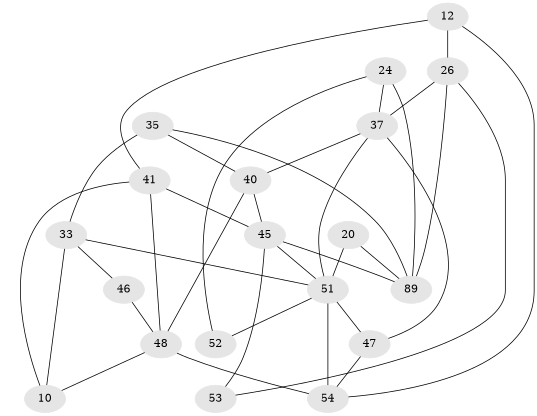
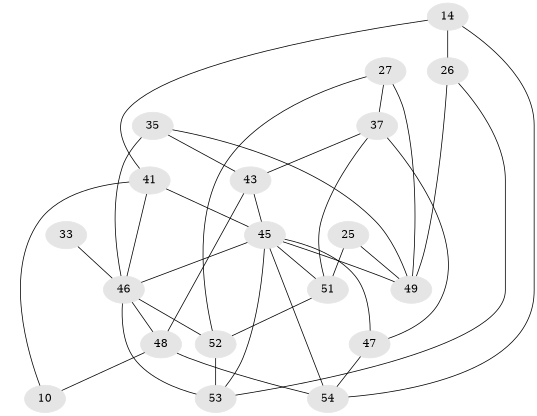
(448, 17) -> (448, 17)
(386, 71) -> (386, 71)
(412, 99) -> none
(94, 171) -> (116, 204)
(251, 180) -> (251, 180)
(348, 235) -> (348, 235)
(155, 262) -> (137, 235)
none -> (194, 262)
(197, 262) -> none
(411, 290) -> (411, 290)
(56, 317) -> none
none -> (170, 317)
(349, 317) -> (350, 270)
(328, 344) -> (296, 317)
none -> (139, 364)
none -> (216, 372)
